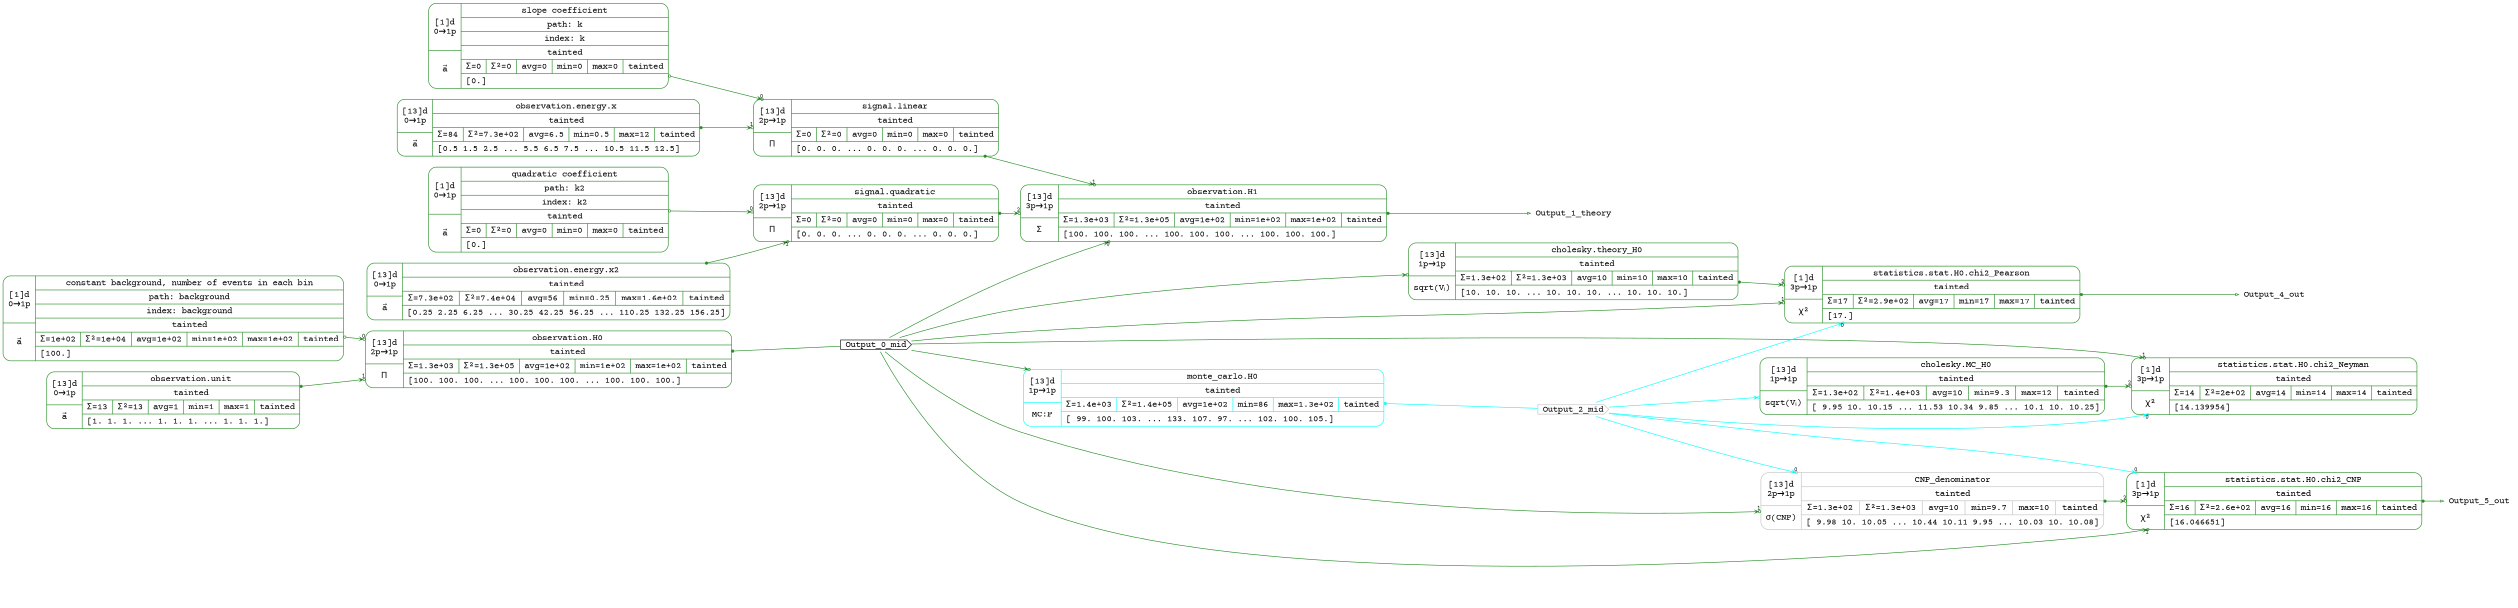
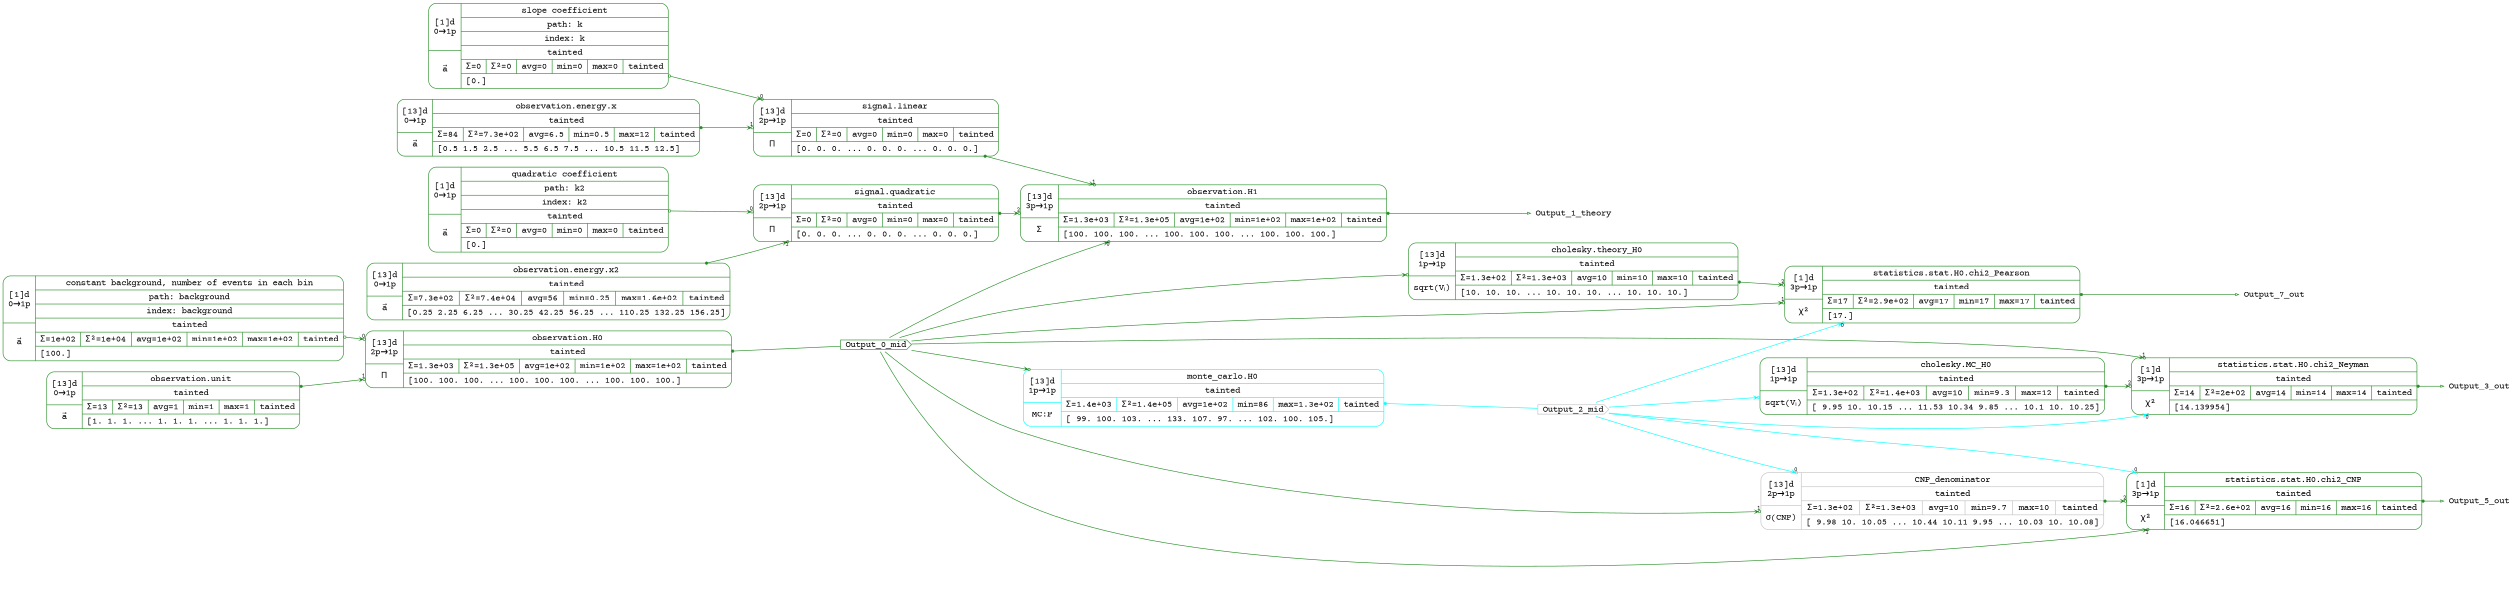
(2274, 295) -> (2274, 295)
(876, 345) -> (876, 345)
none -> (2479, 386)
